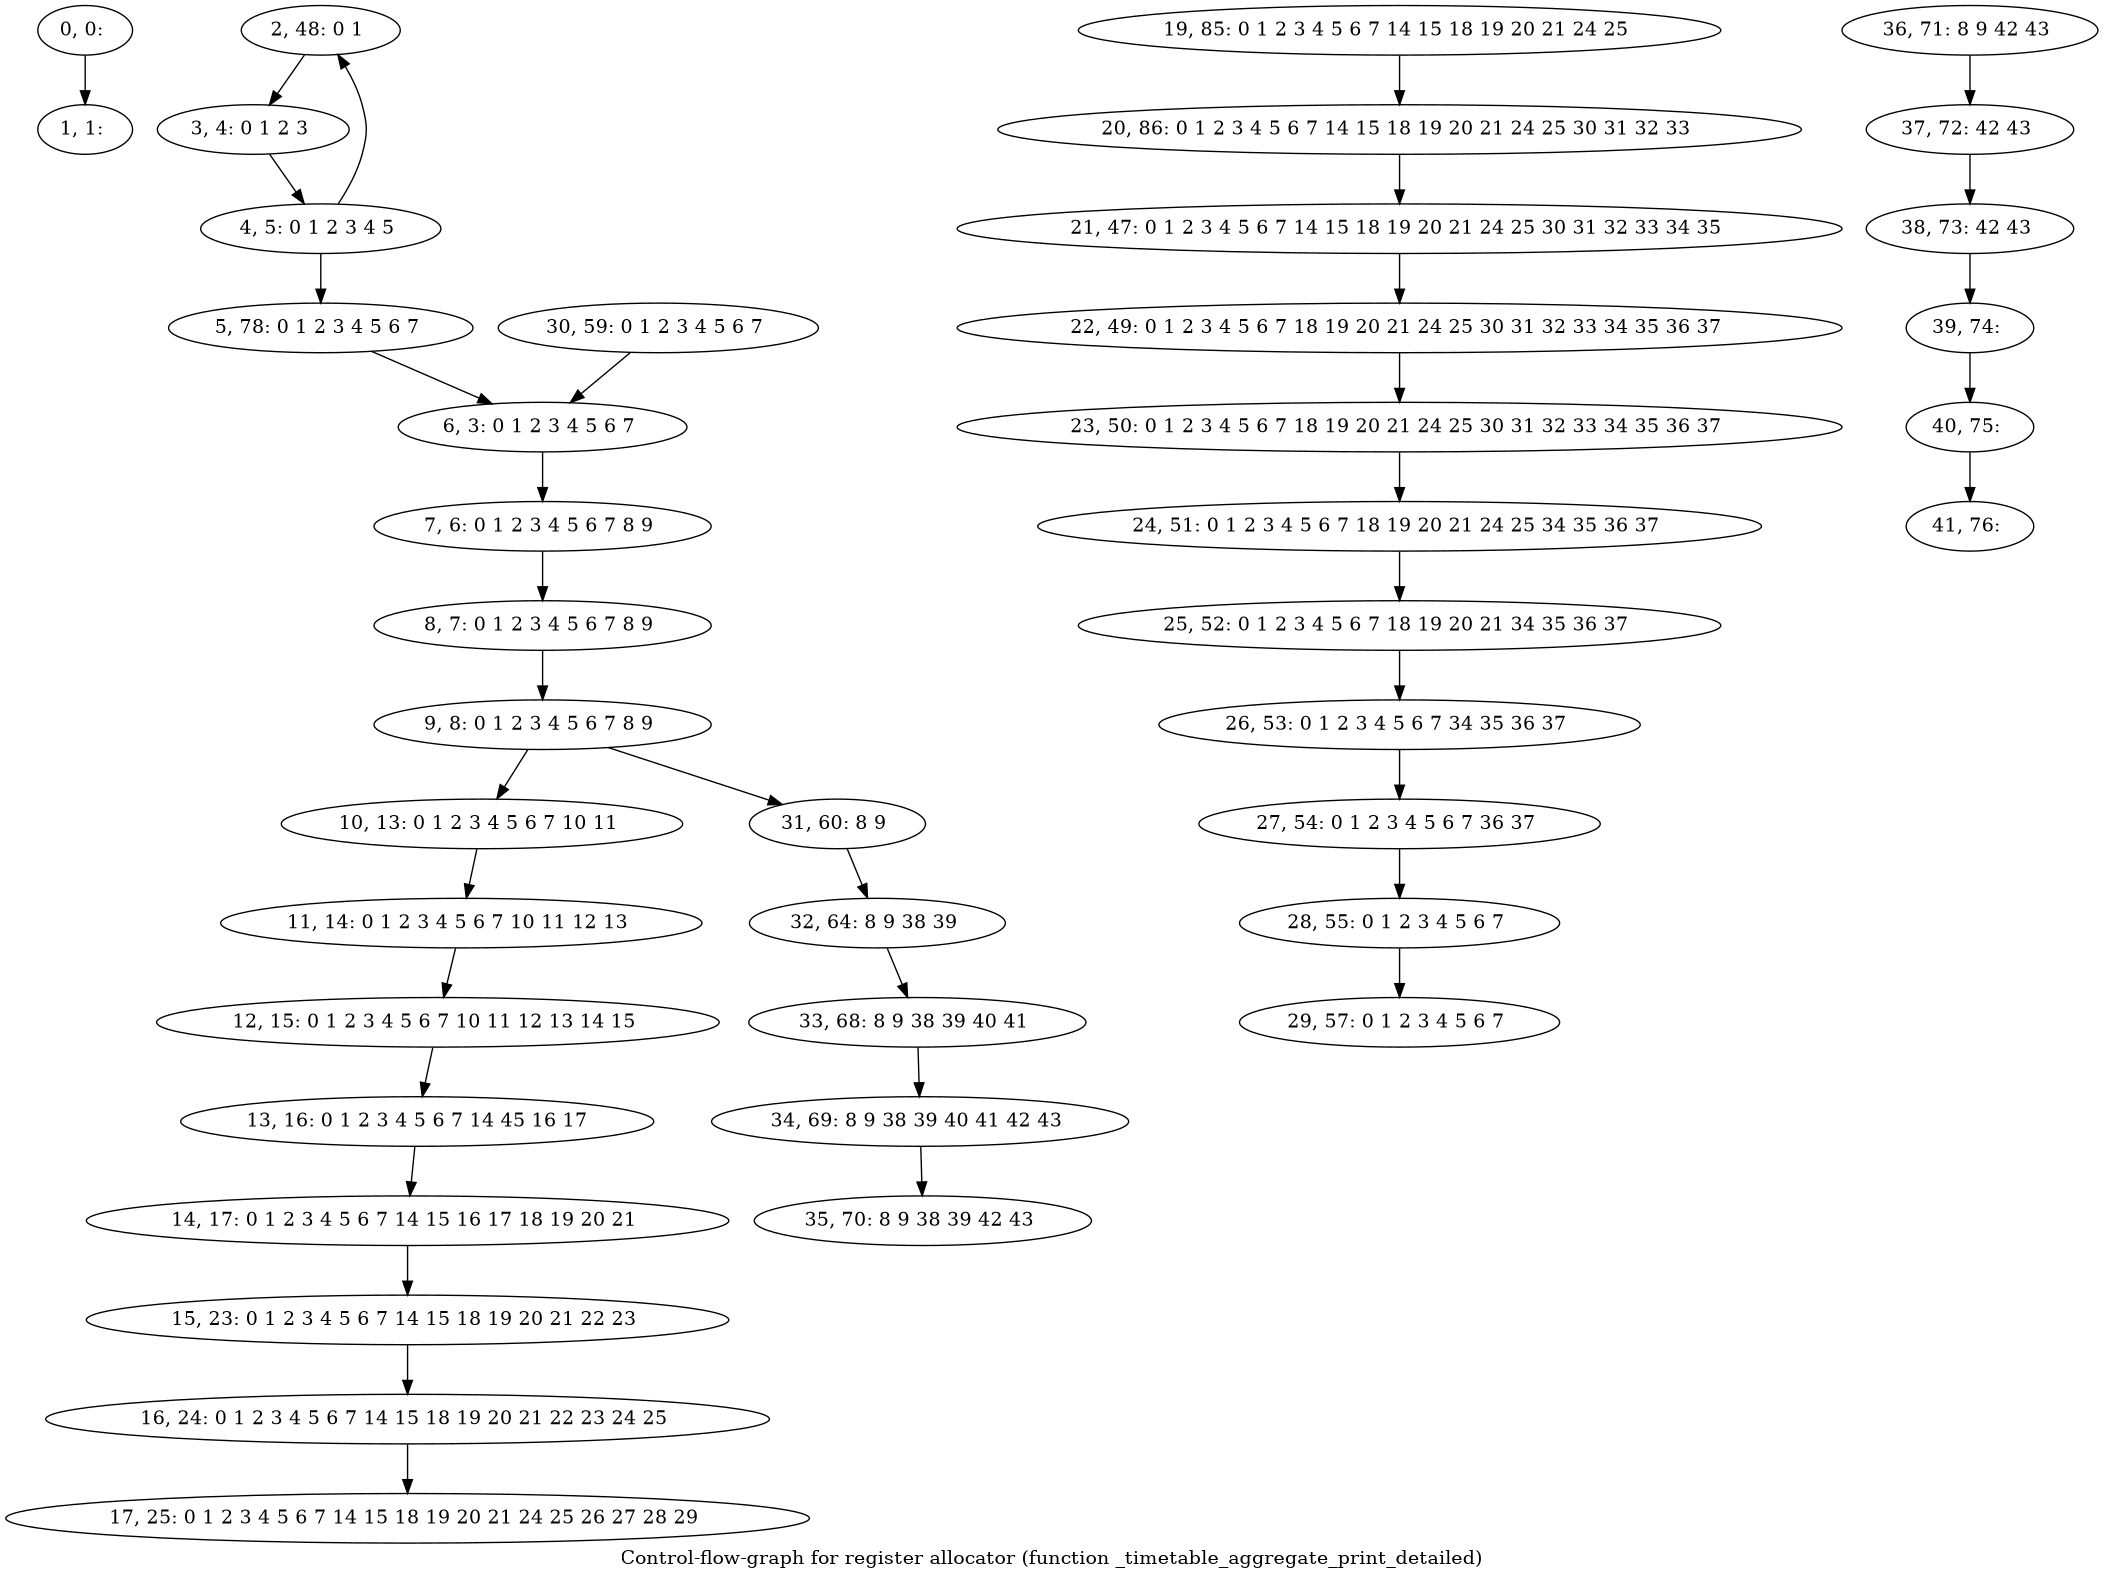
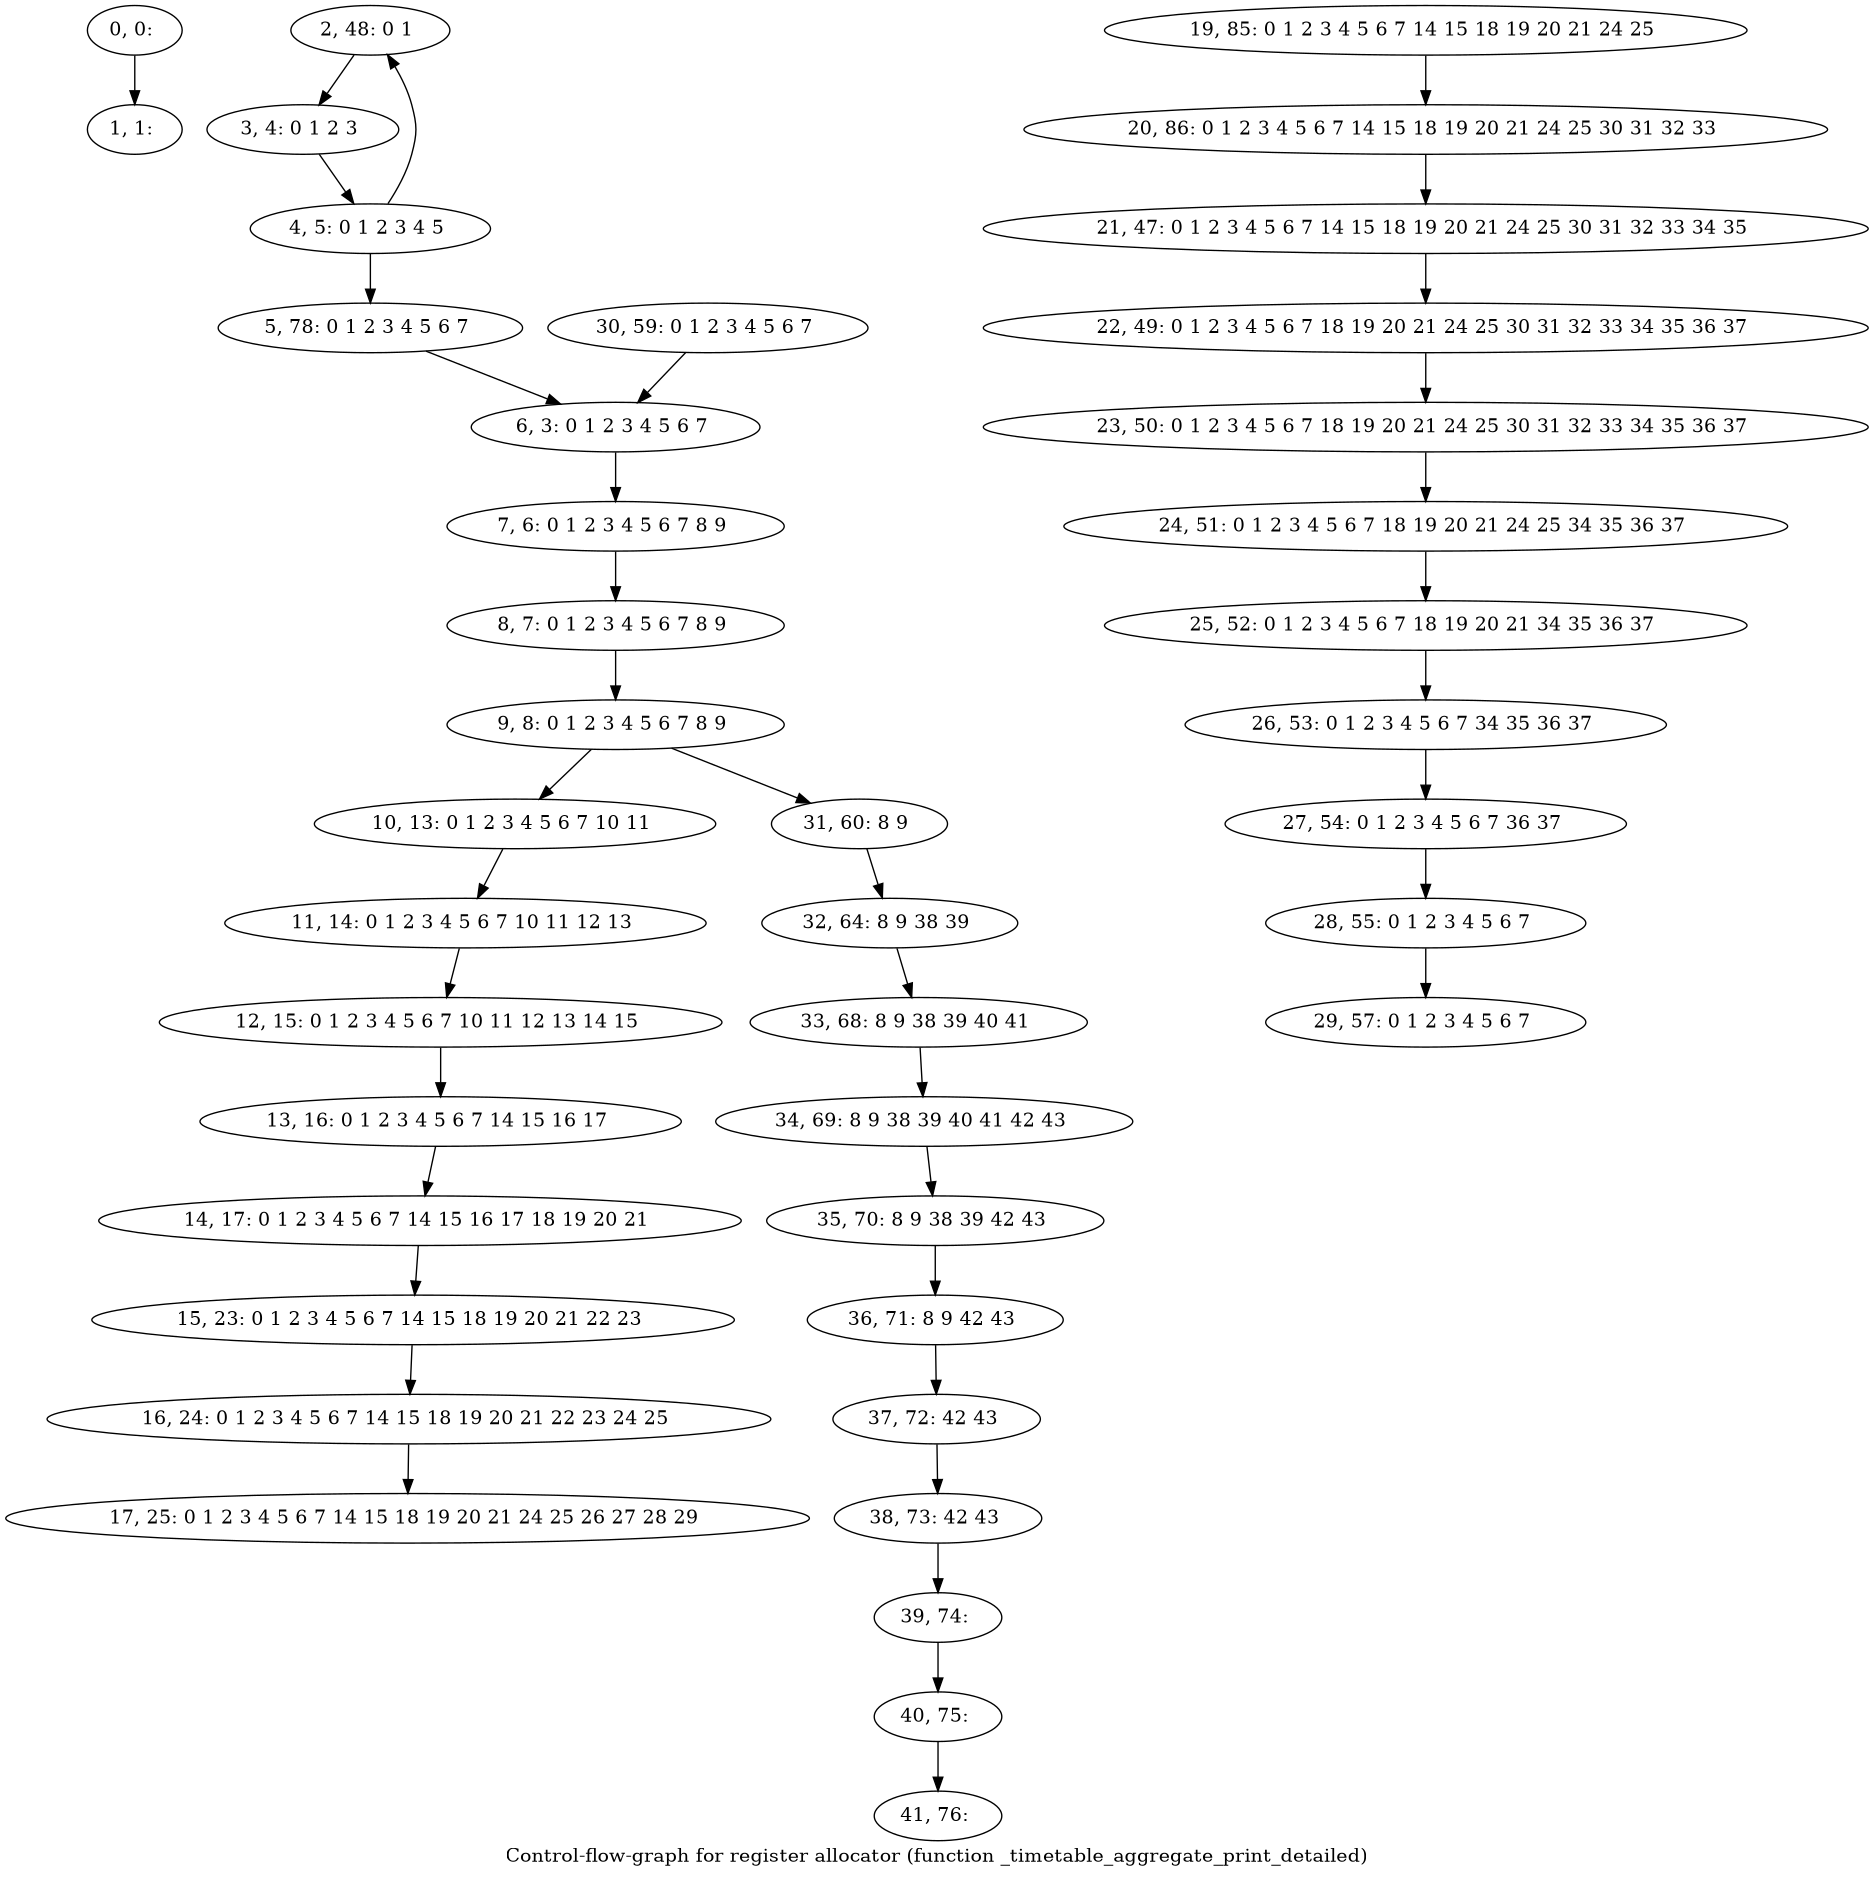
(417, 1122) -> (441, 1122)
none -> (935, 1264)
